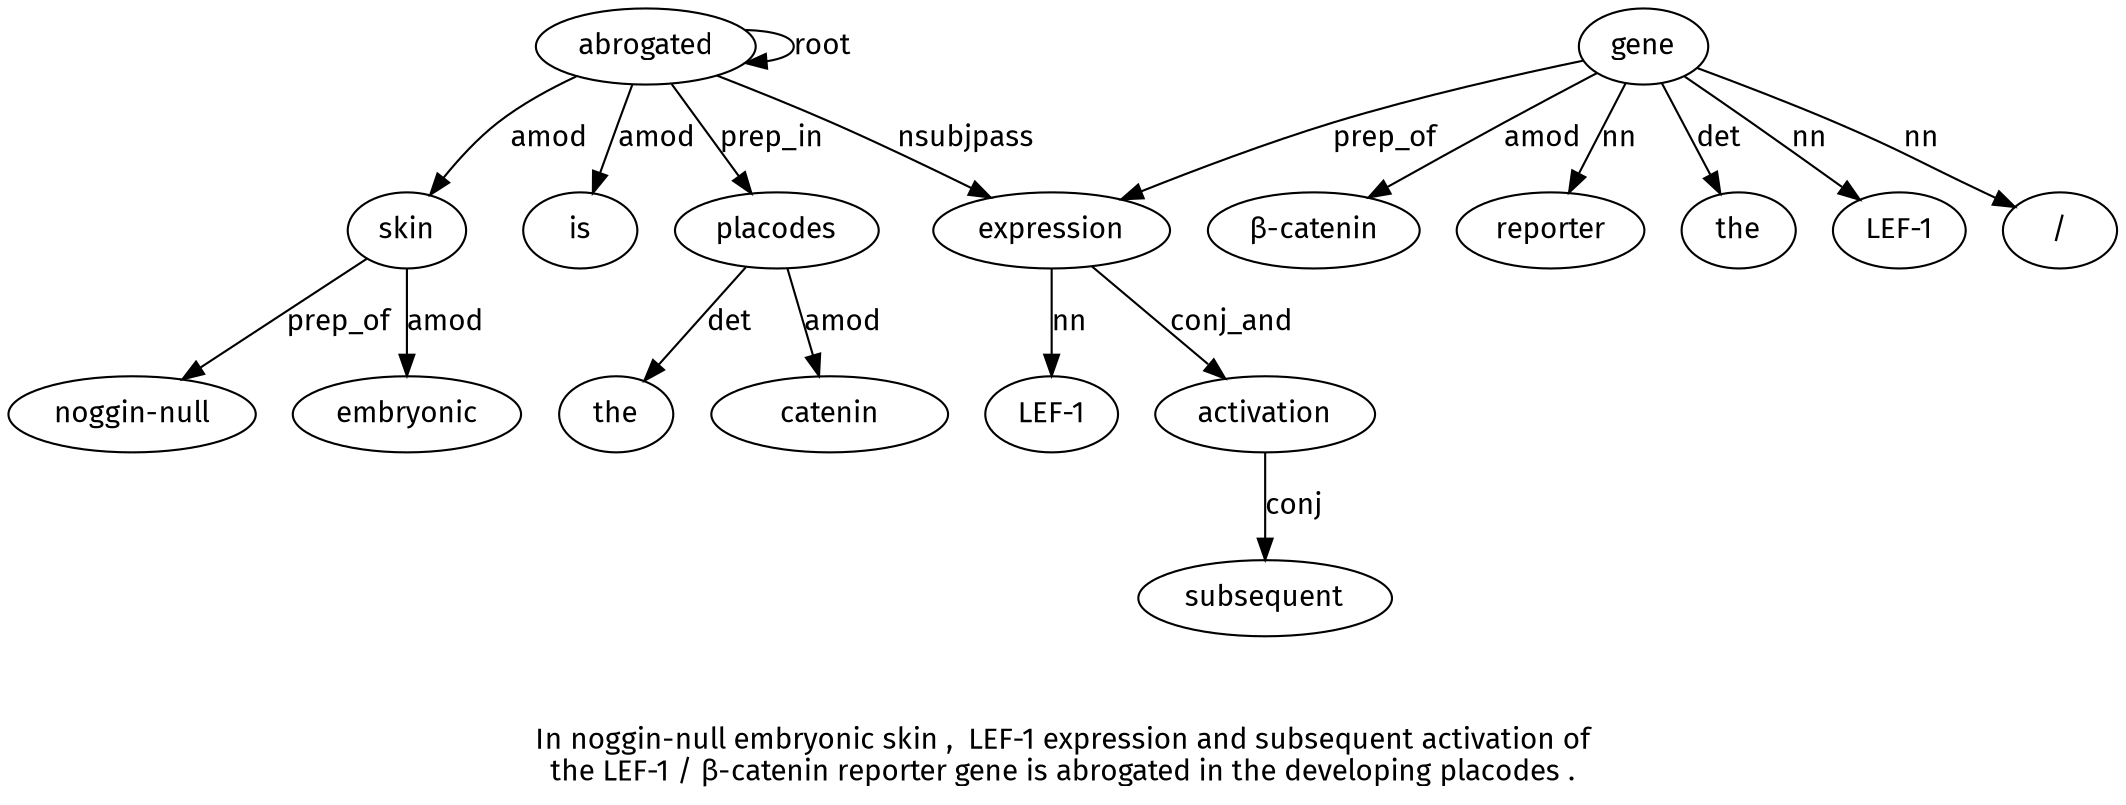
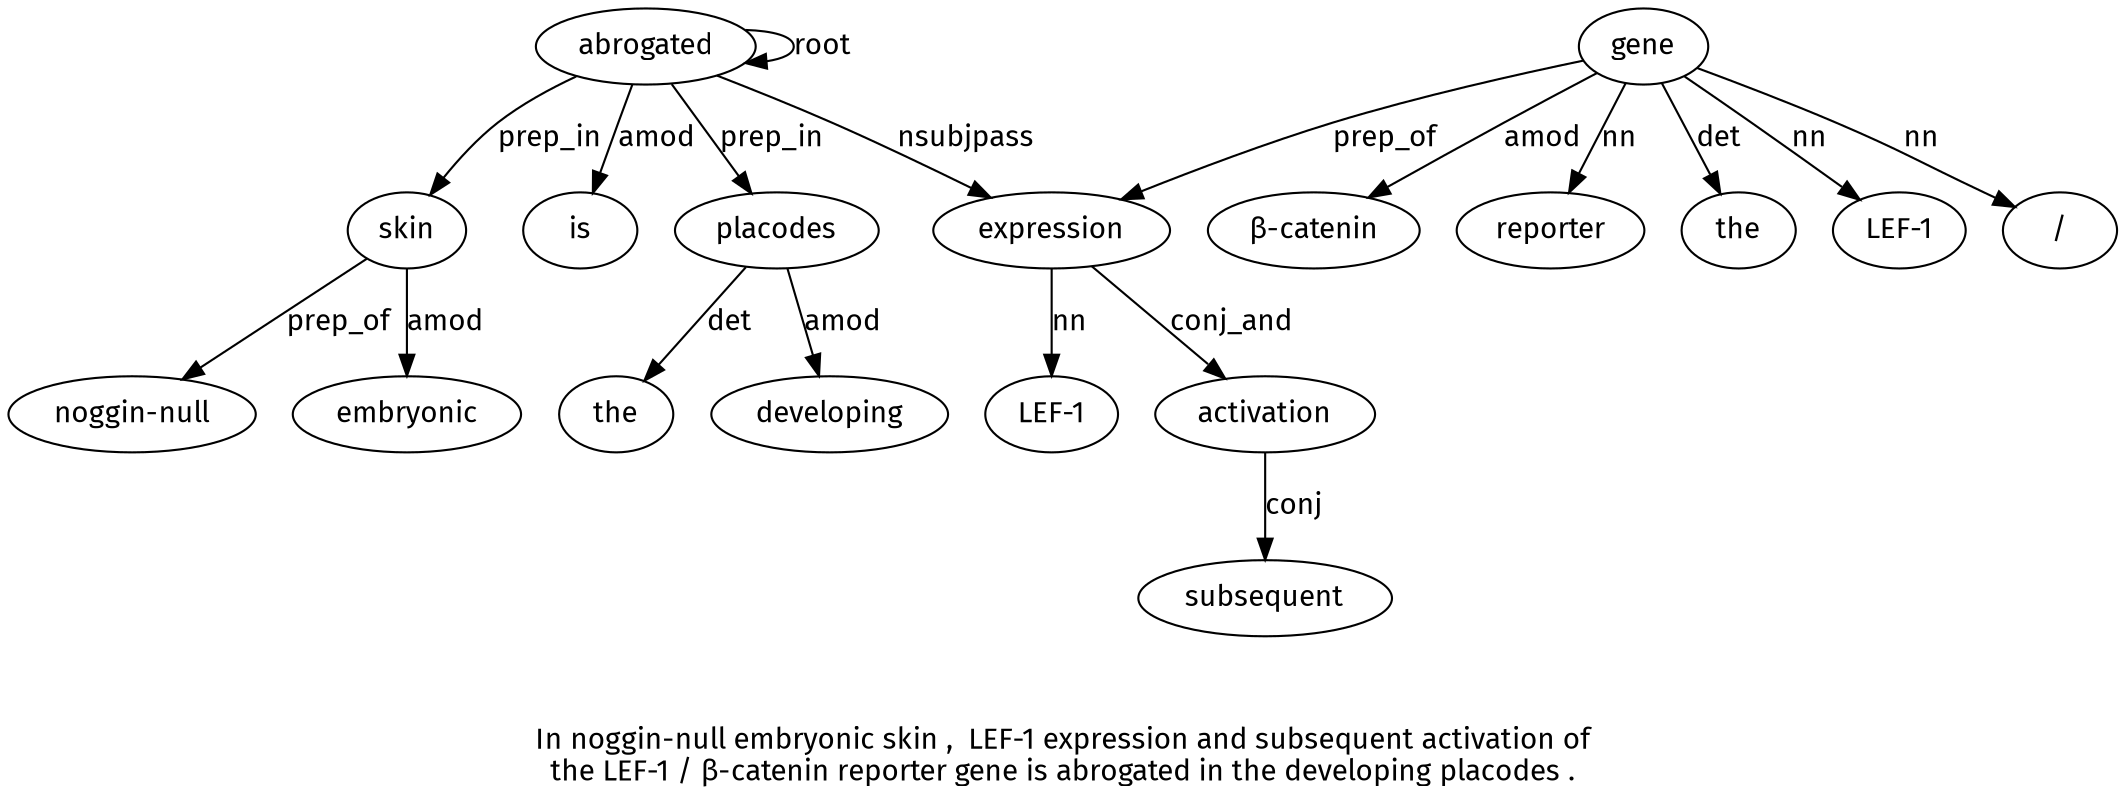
(550, 138) -> (550, 138)
(830, 414) -> (830, 414)
